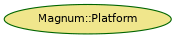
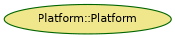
(88, 19) -> (88, 19)
